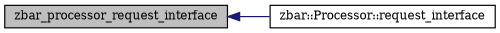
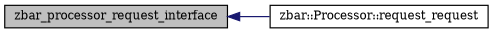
(383, 17) -> (379, 17)
